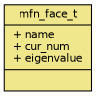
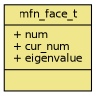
(34, 35) -> (31, 35)
